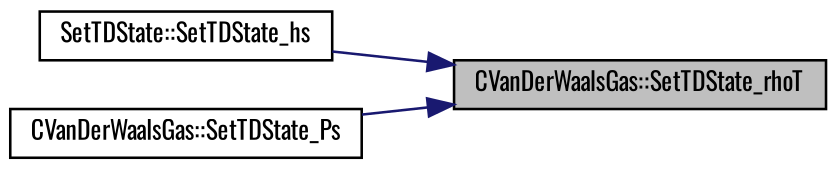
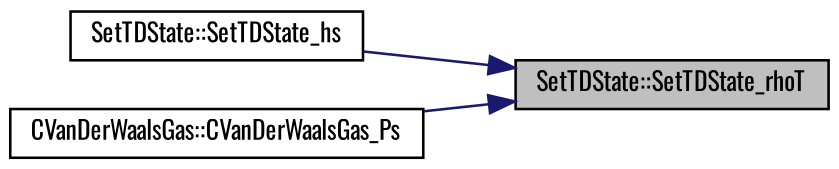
(640, 85) -> (672, 85)
(186, 133) -> (217, 133)
